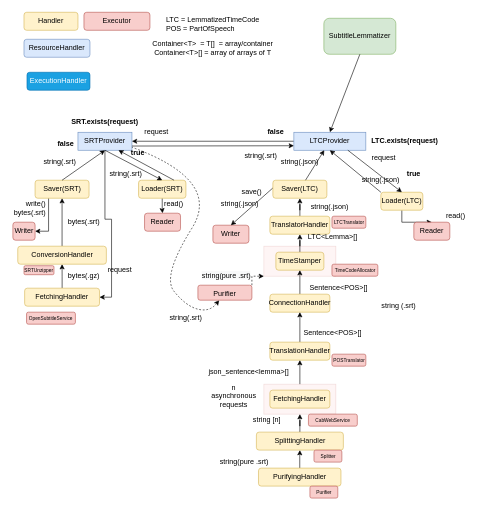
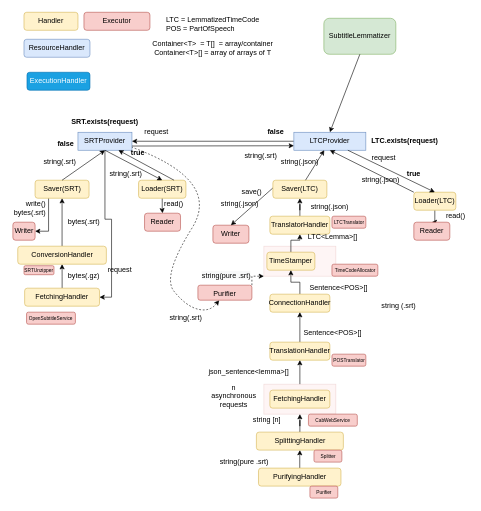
(402, 201) -> (435, 201)
(300, 261) -> (291, 261)
